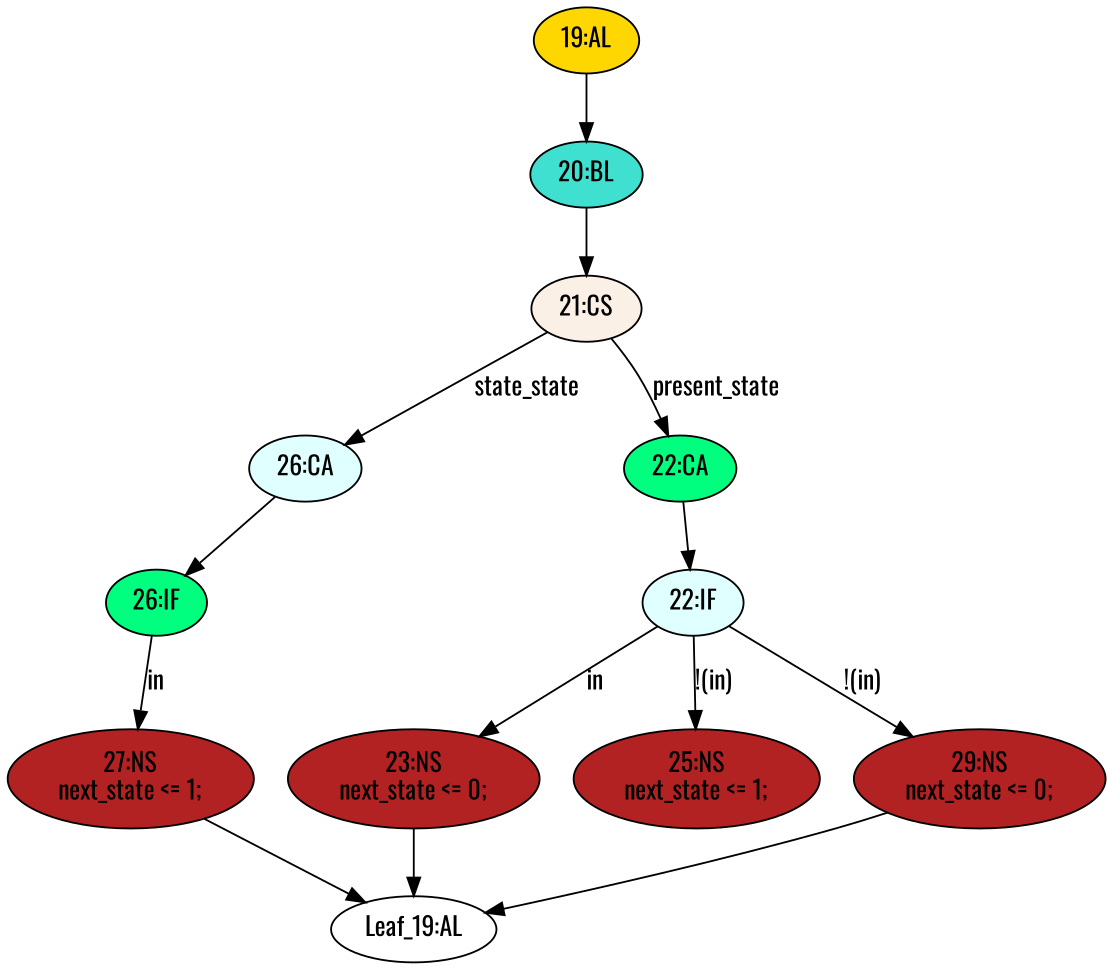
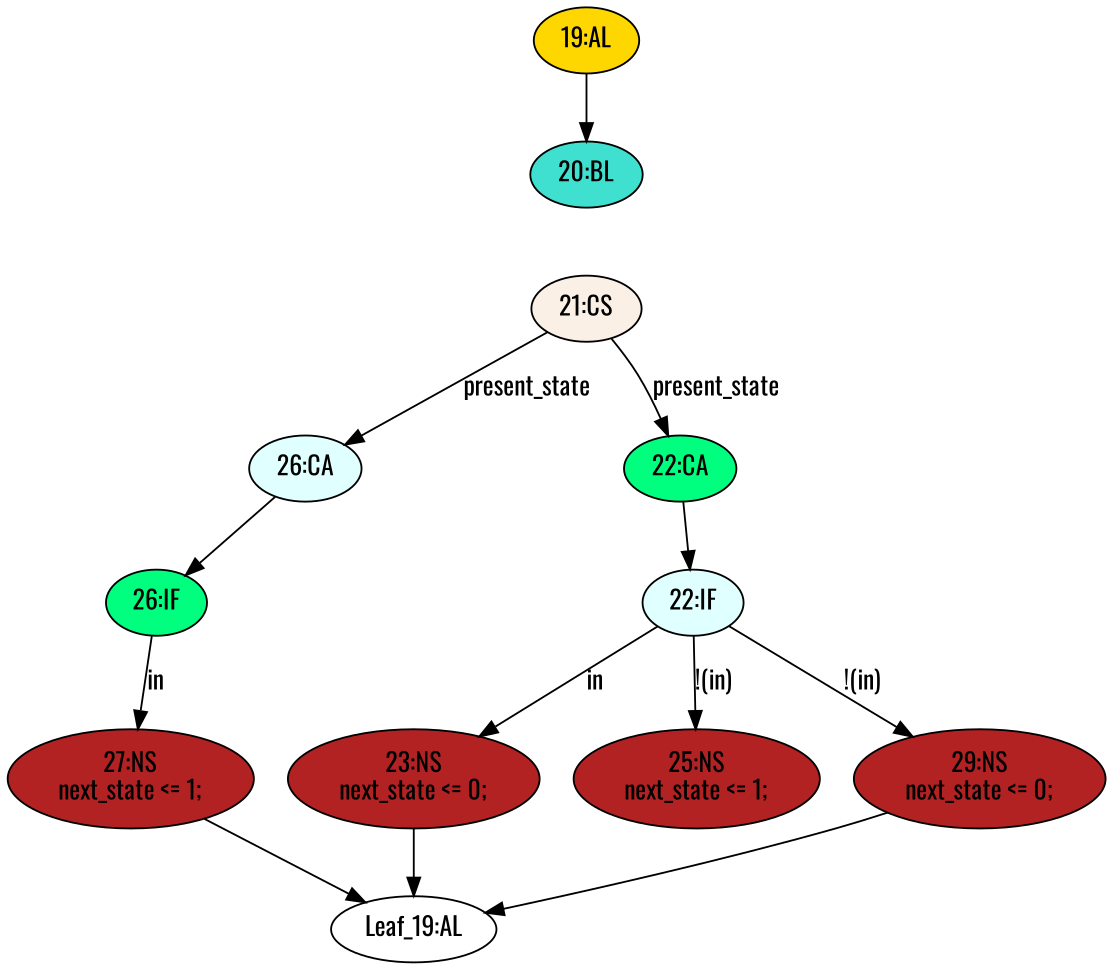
(586, 233) -> none
(528, 389) -> (528, 389)
